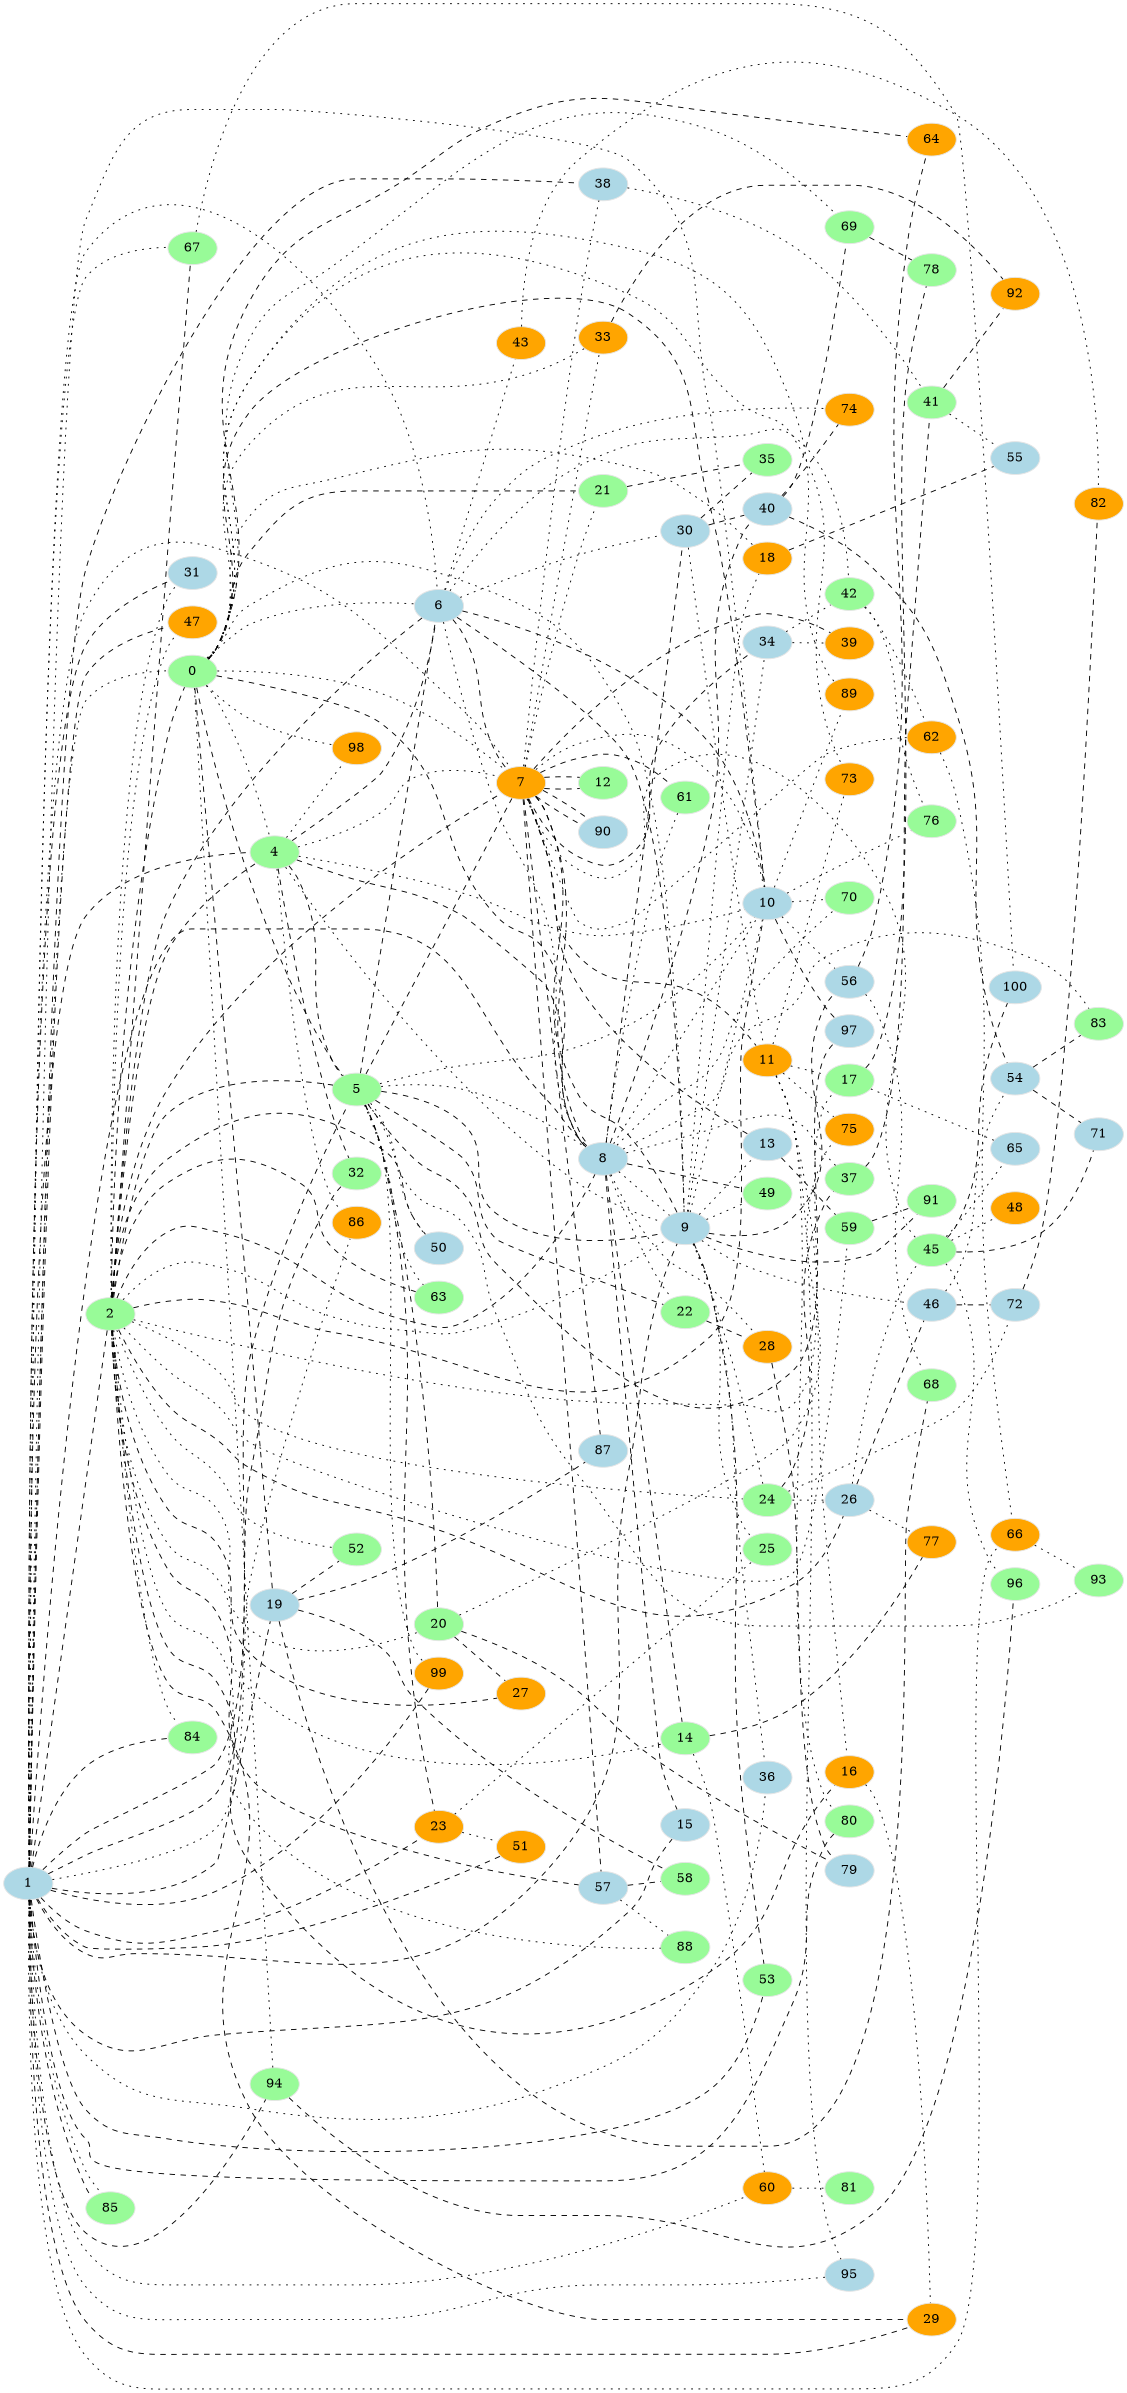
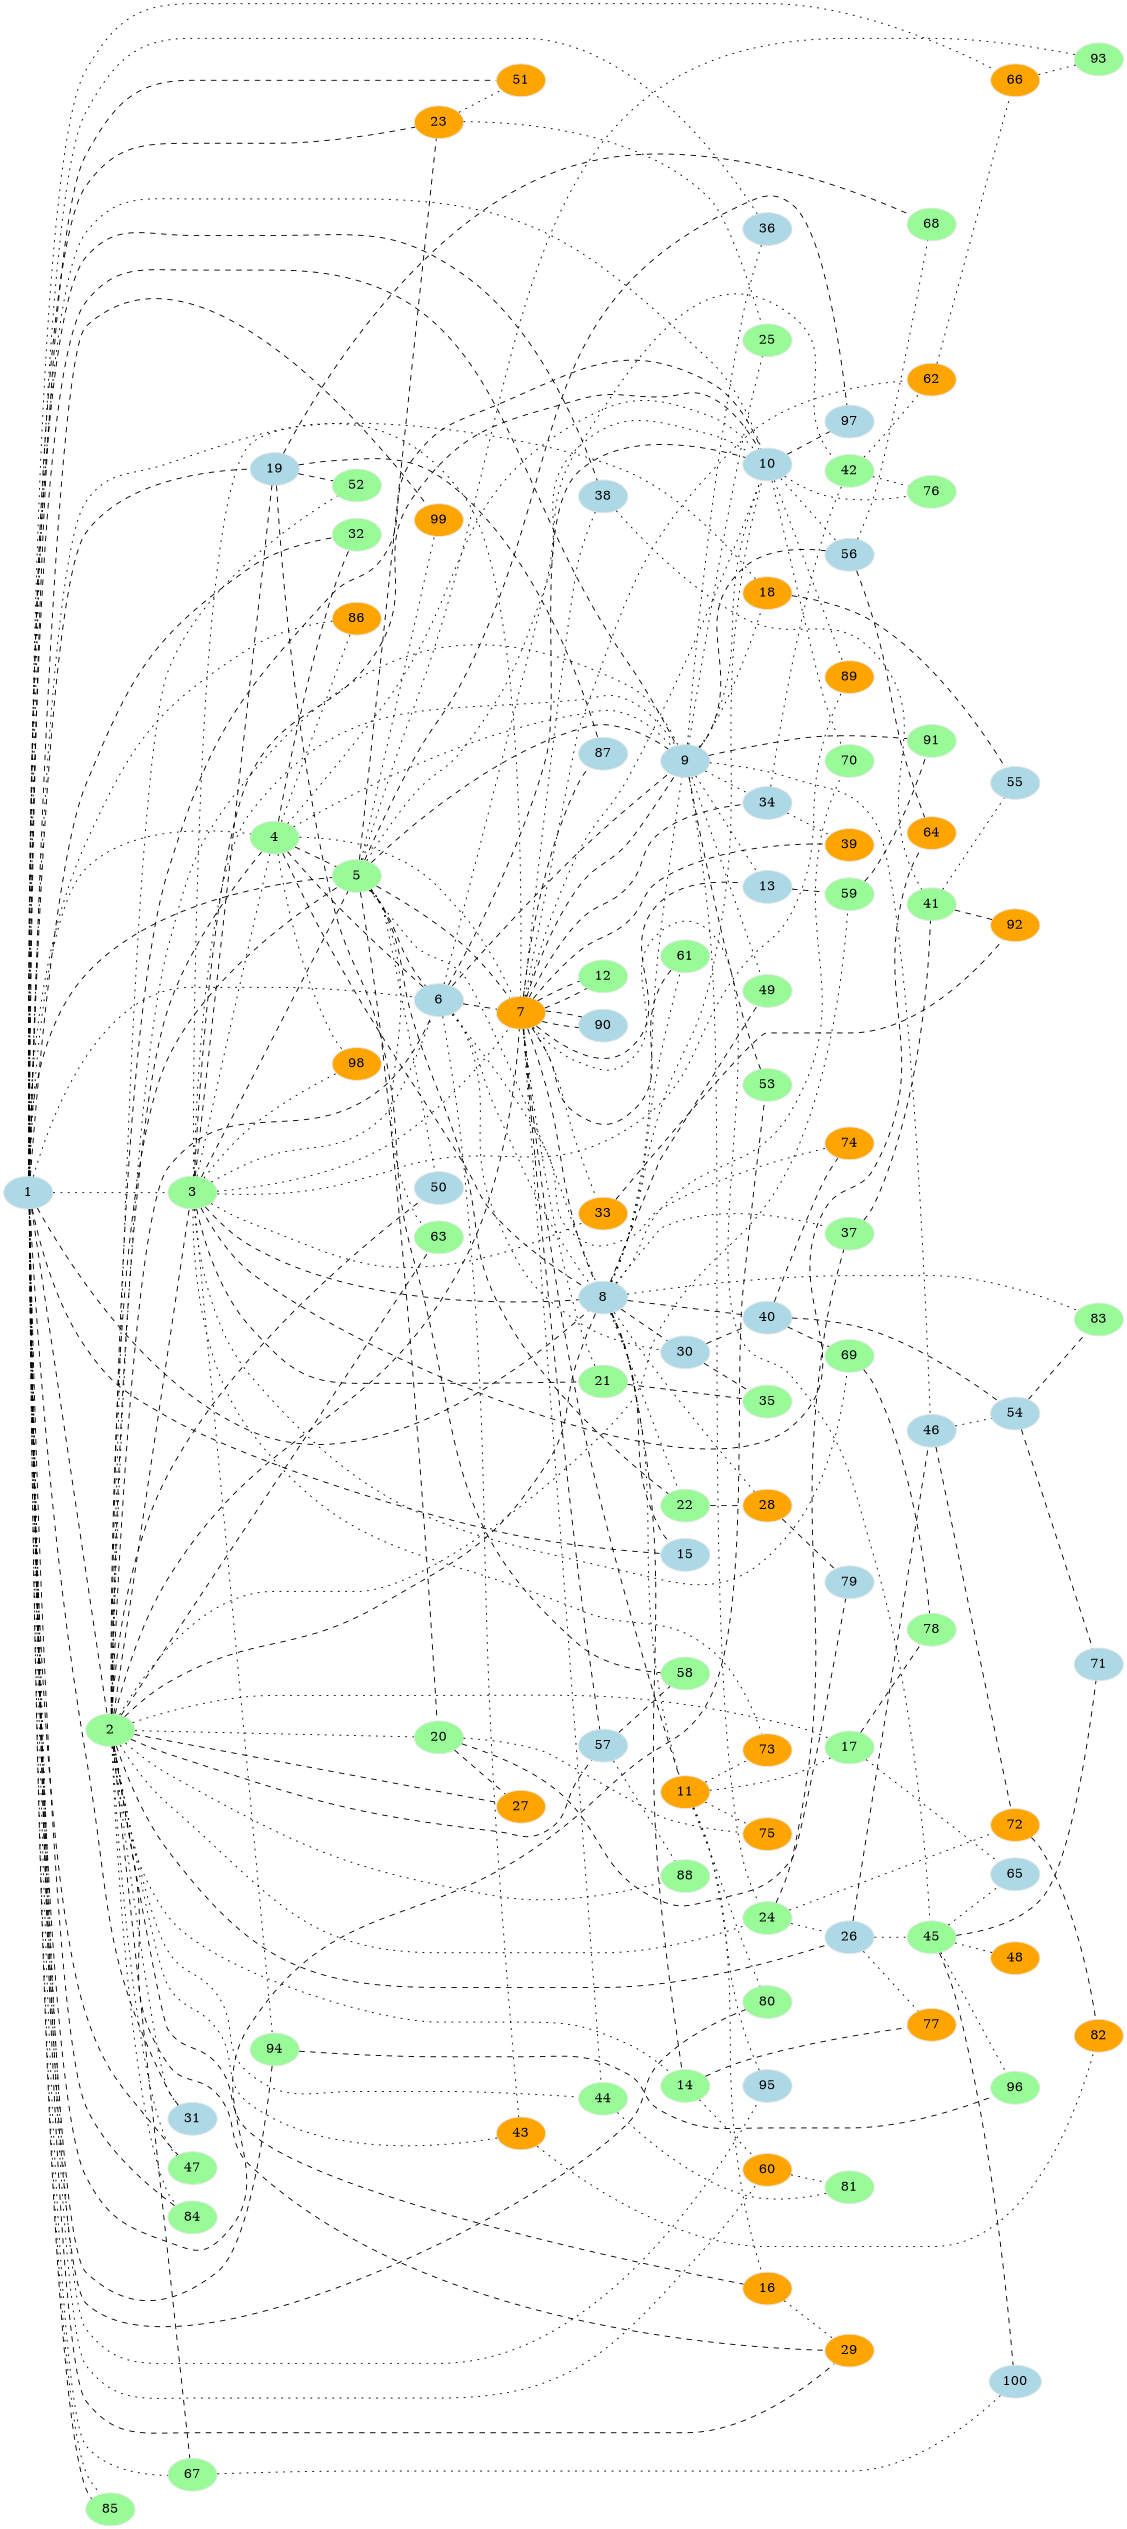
(193, 622) -> (193, 2168)
(193, 672) -> (193, 1193)
(726, 821) -> (648, 1544)
(60, 1015) -> (81, 877)
(1015, 1305) -> (1015, 1825)
none -> (224, 2041)
none -> (603, 2099)
